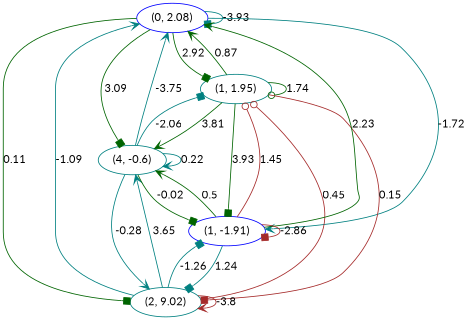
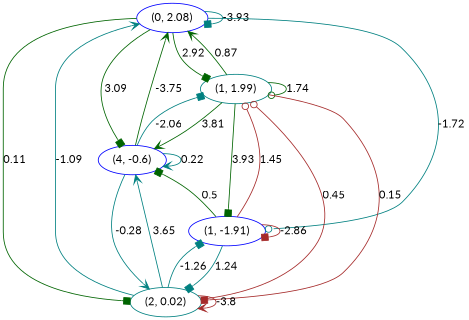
(236, 89) -> (236, 89)
(149, 93) -> (149, 93)
(432, 93) -> (432, 93)
(348, 116) -> none
(132, 160) -> (132, 160)
(192, 193) -> (192, 193)
(158, 203) -> none
(166, 302) -> (166, 302)
